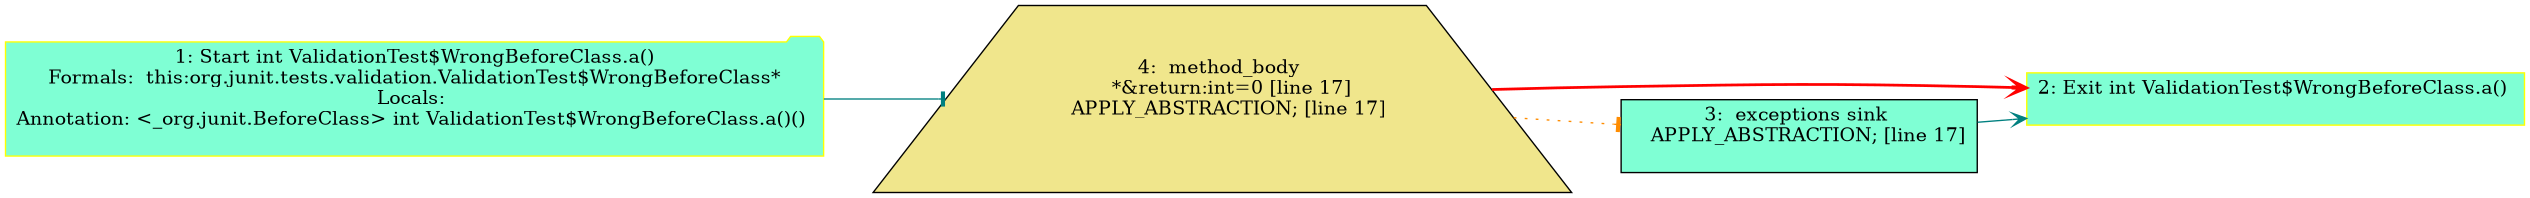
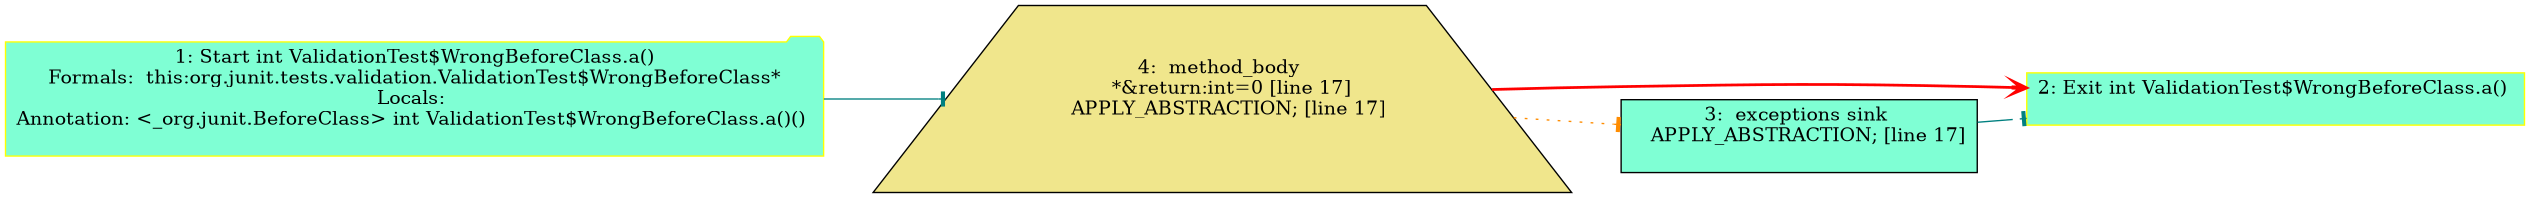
(1995, 121) -> (1995, 121)
